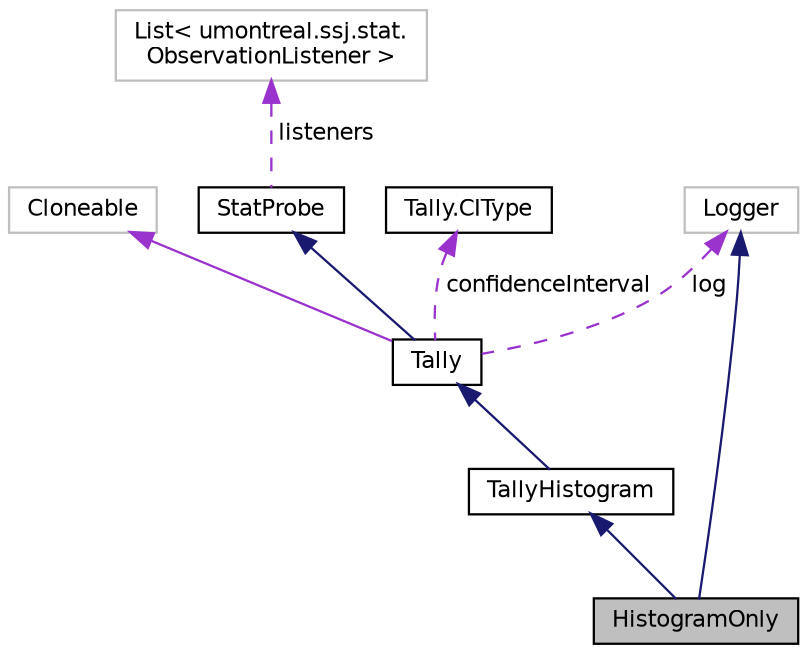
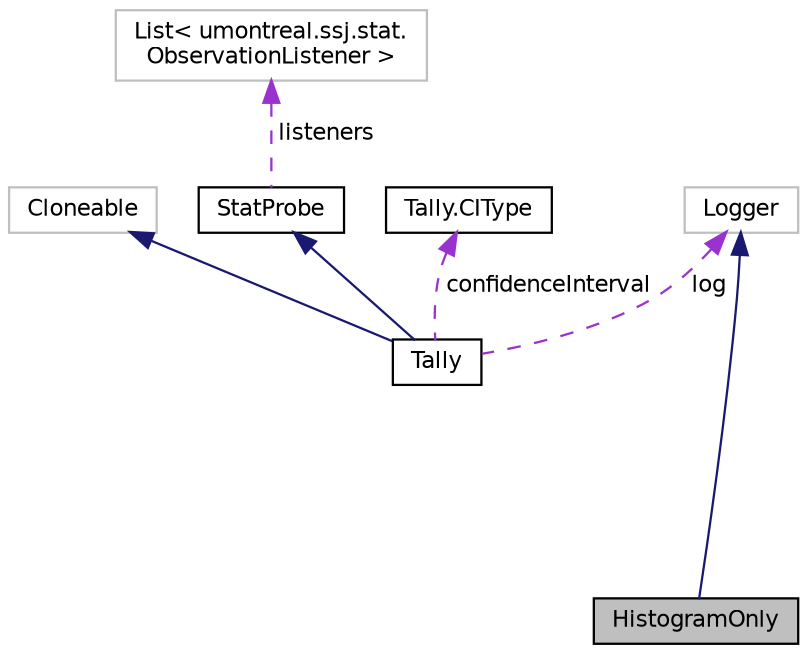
(272, 291) -> (272, 291)
(571, 492) -> none
